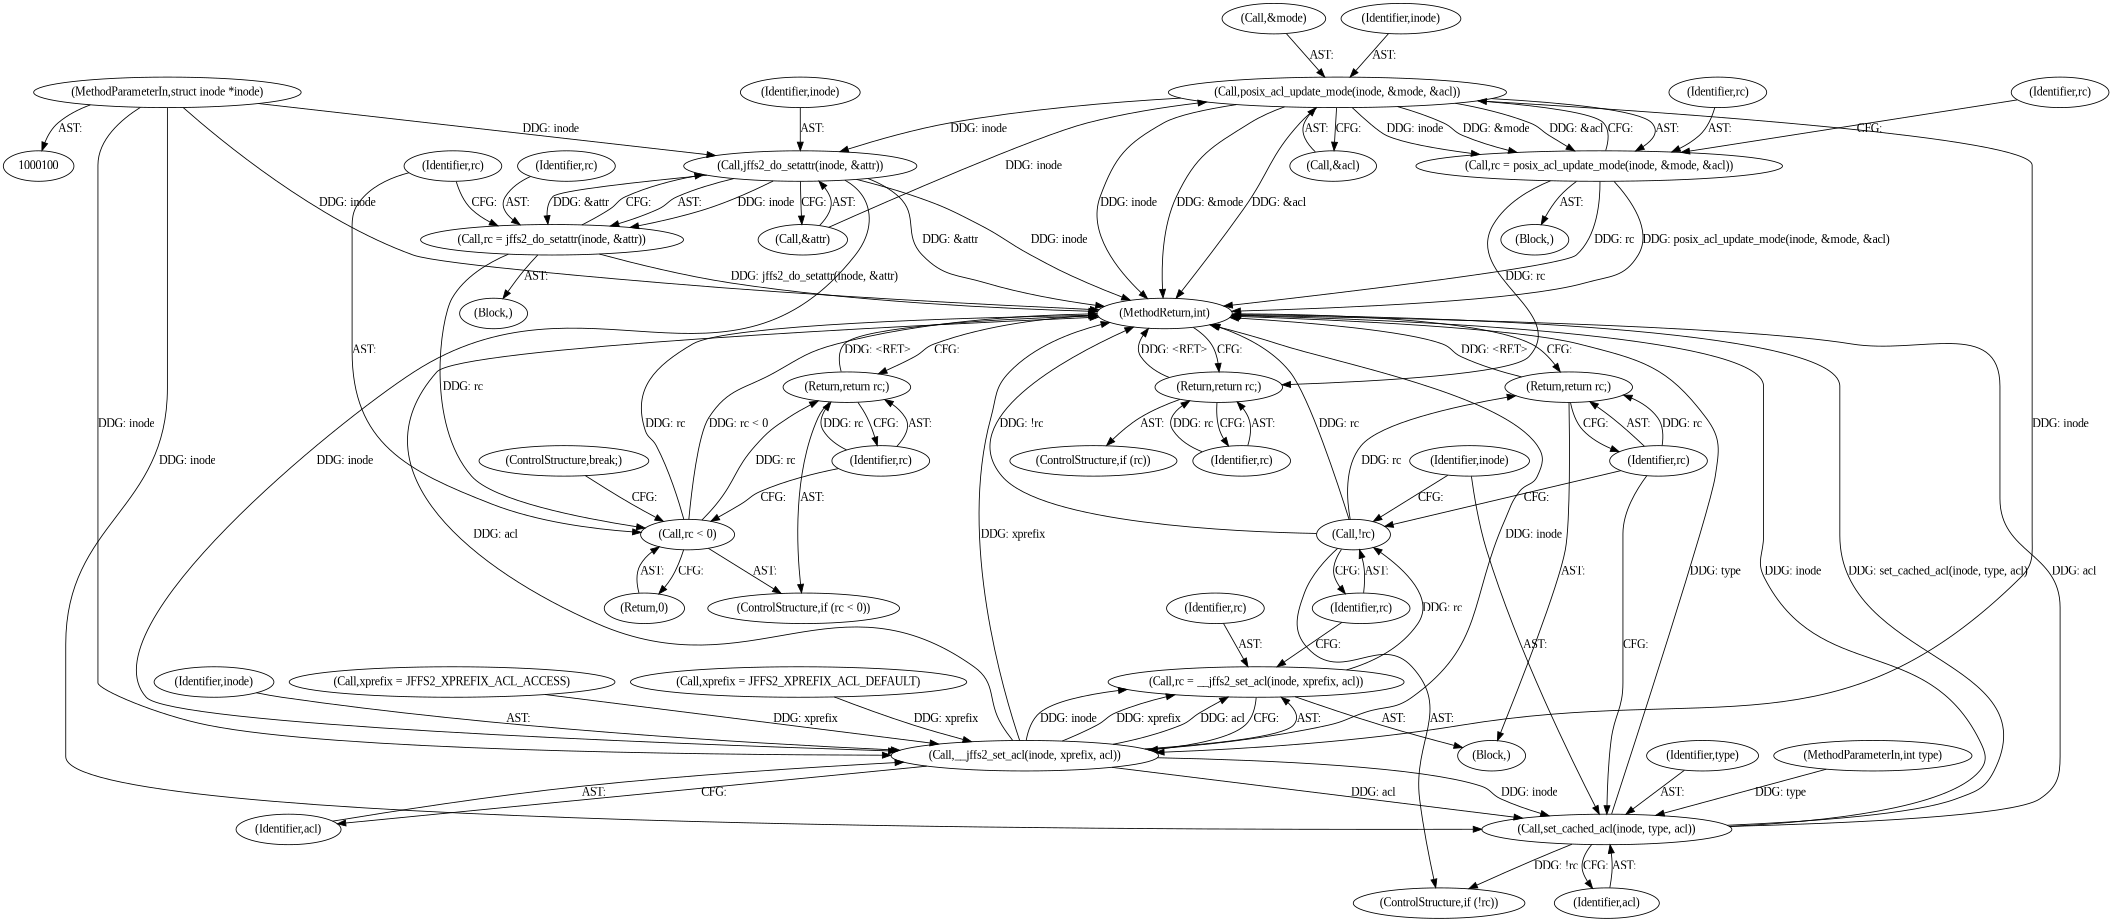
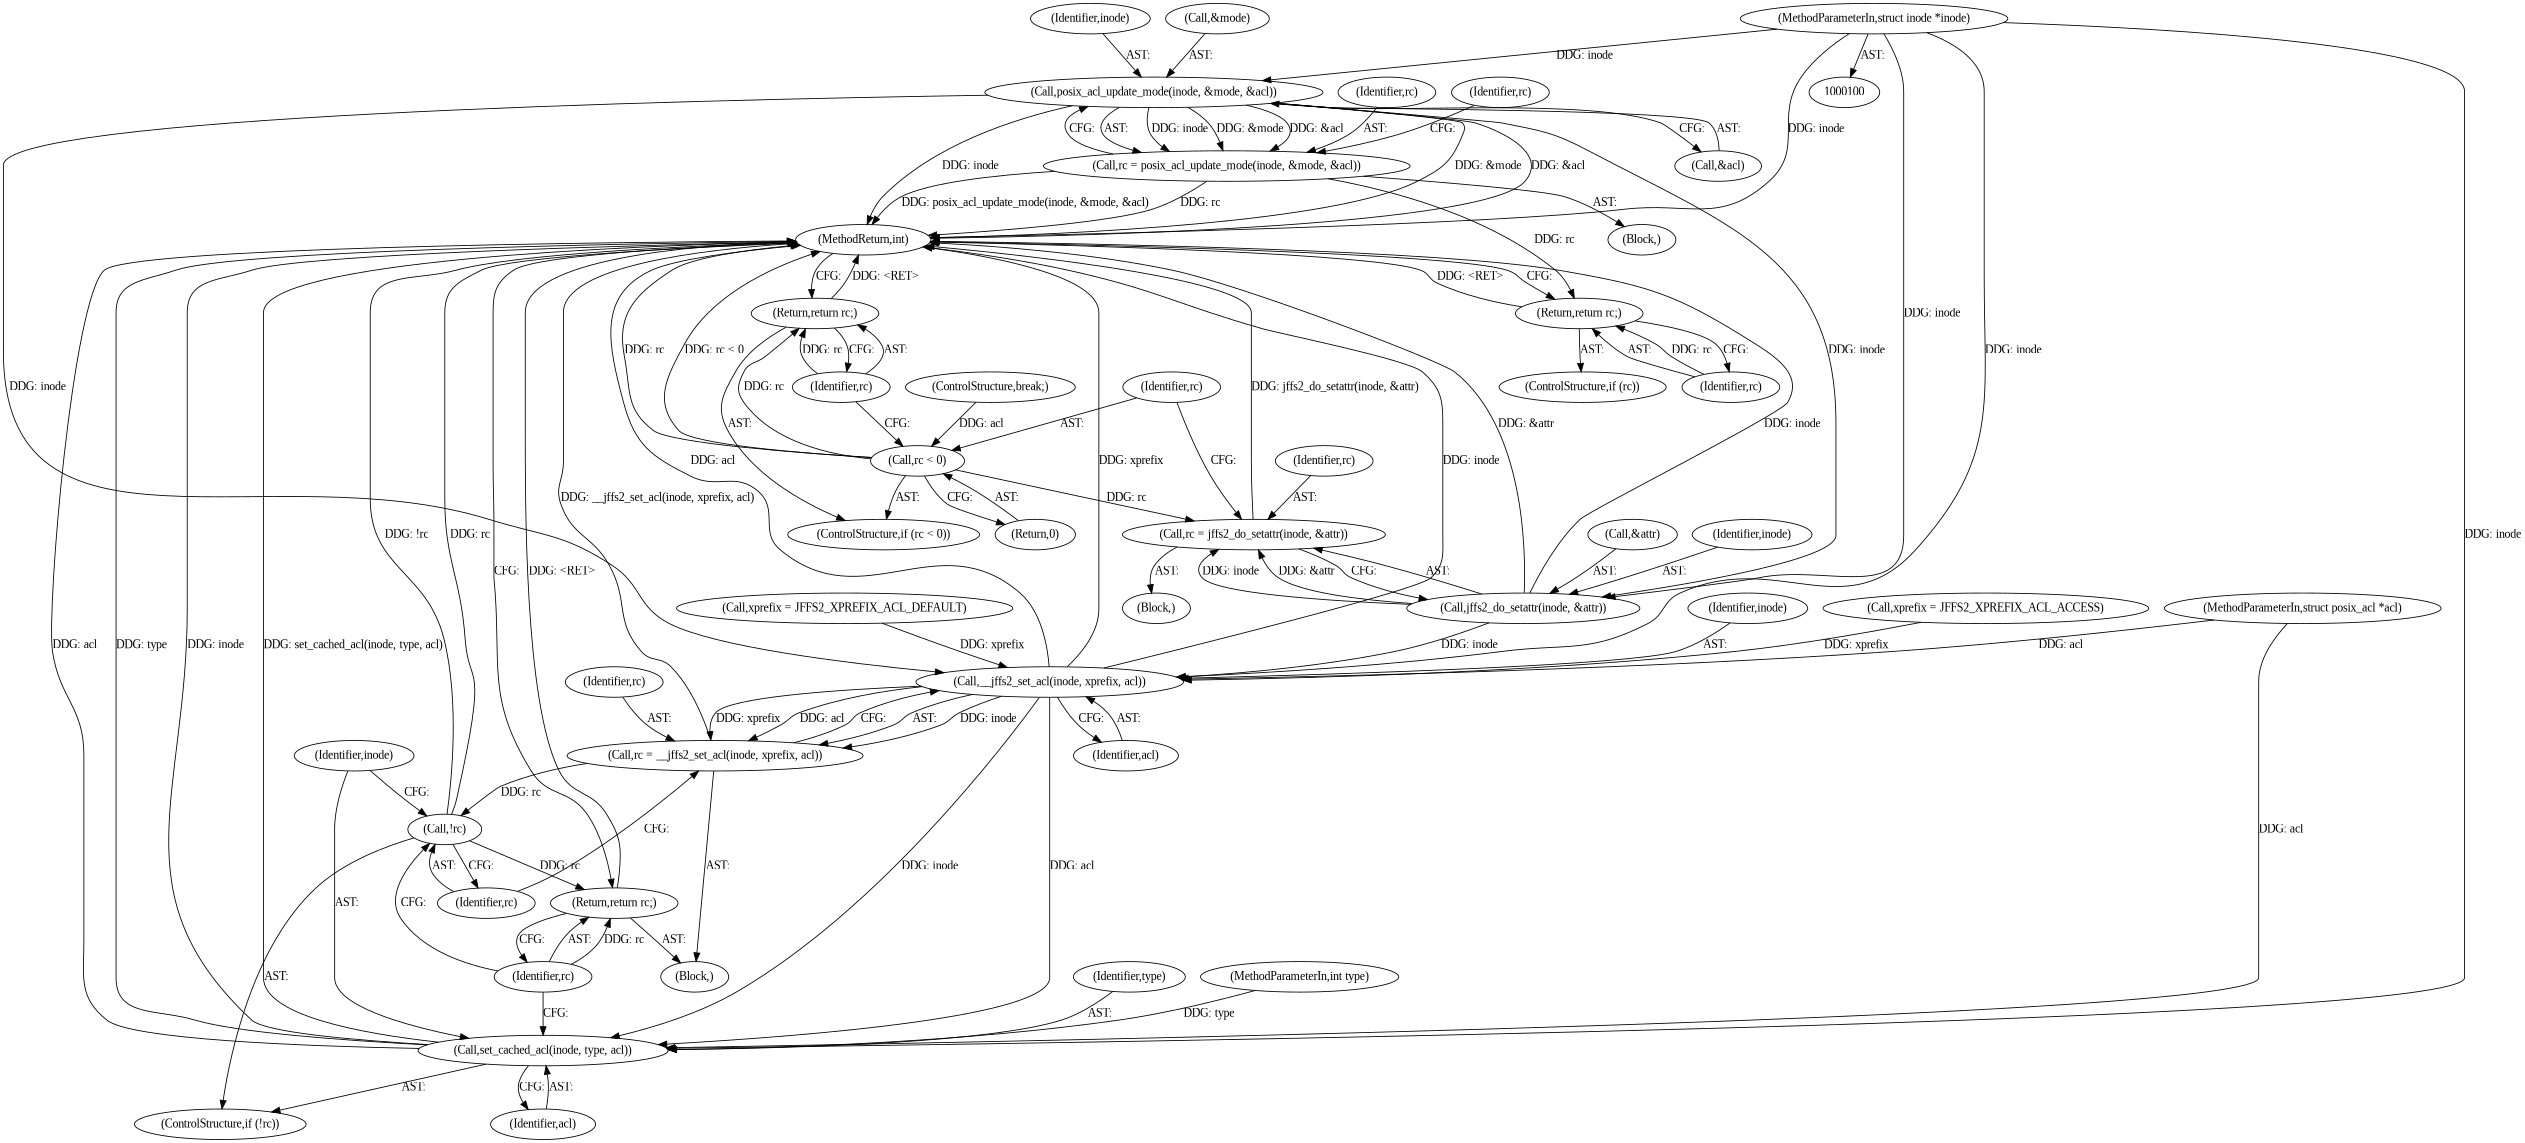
(1009, 151) -> (1524, 54)
(801, 199) -> none
none -> (563, 431)
(451, 439) -> (1071, 494)
(646, 498) -> (982, 424)
none -> (2303, 608)
(1556, 866) -> (416, 1087)
